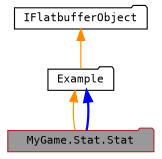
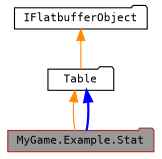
(81, 80) -> (81, 80)
(81, 141) -> (81, 141)
